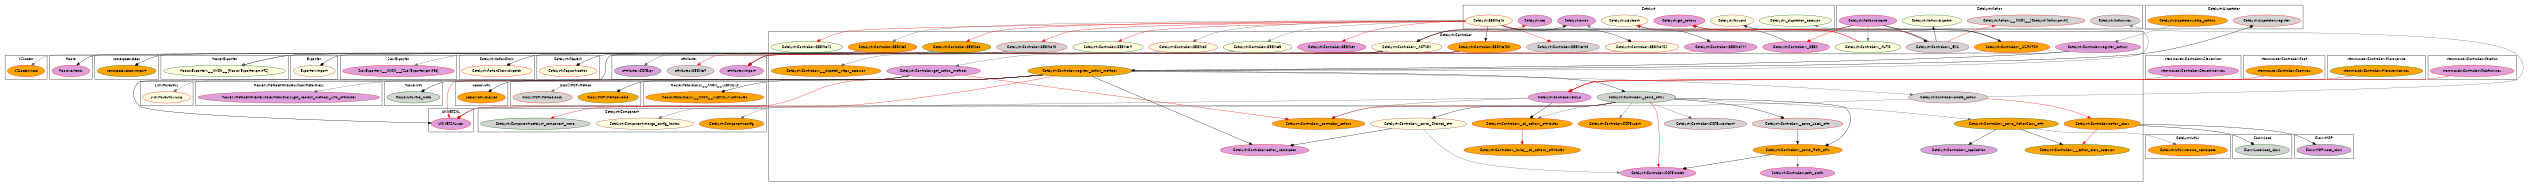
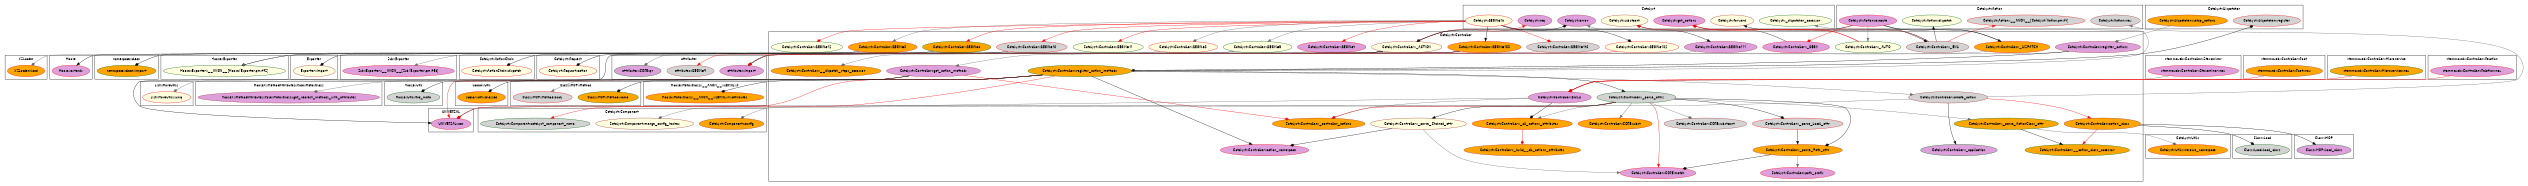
(1489, 30) -> (1489, 30)
(1223, 53) -> (1223, 53)
(1984, 136) -> (1949, 123)
